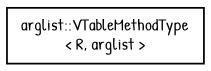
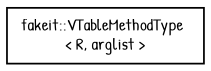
(105, 36) -> (105, 36)
